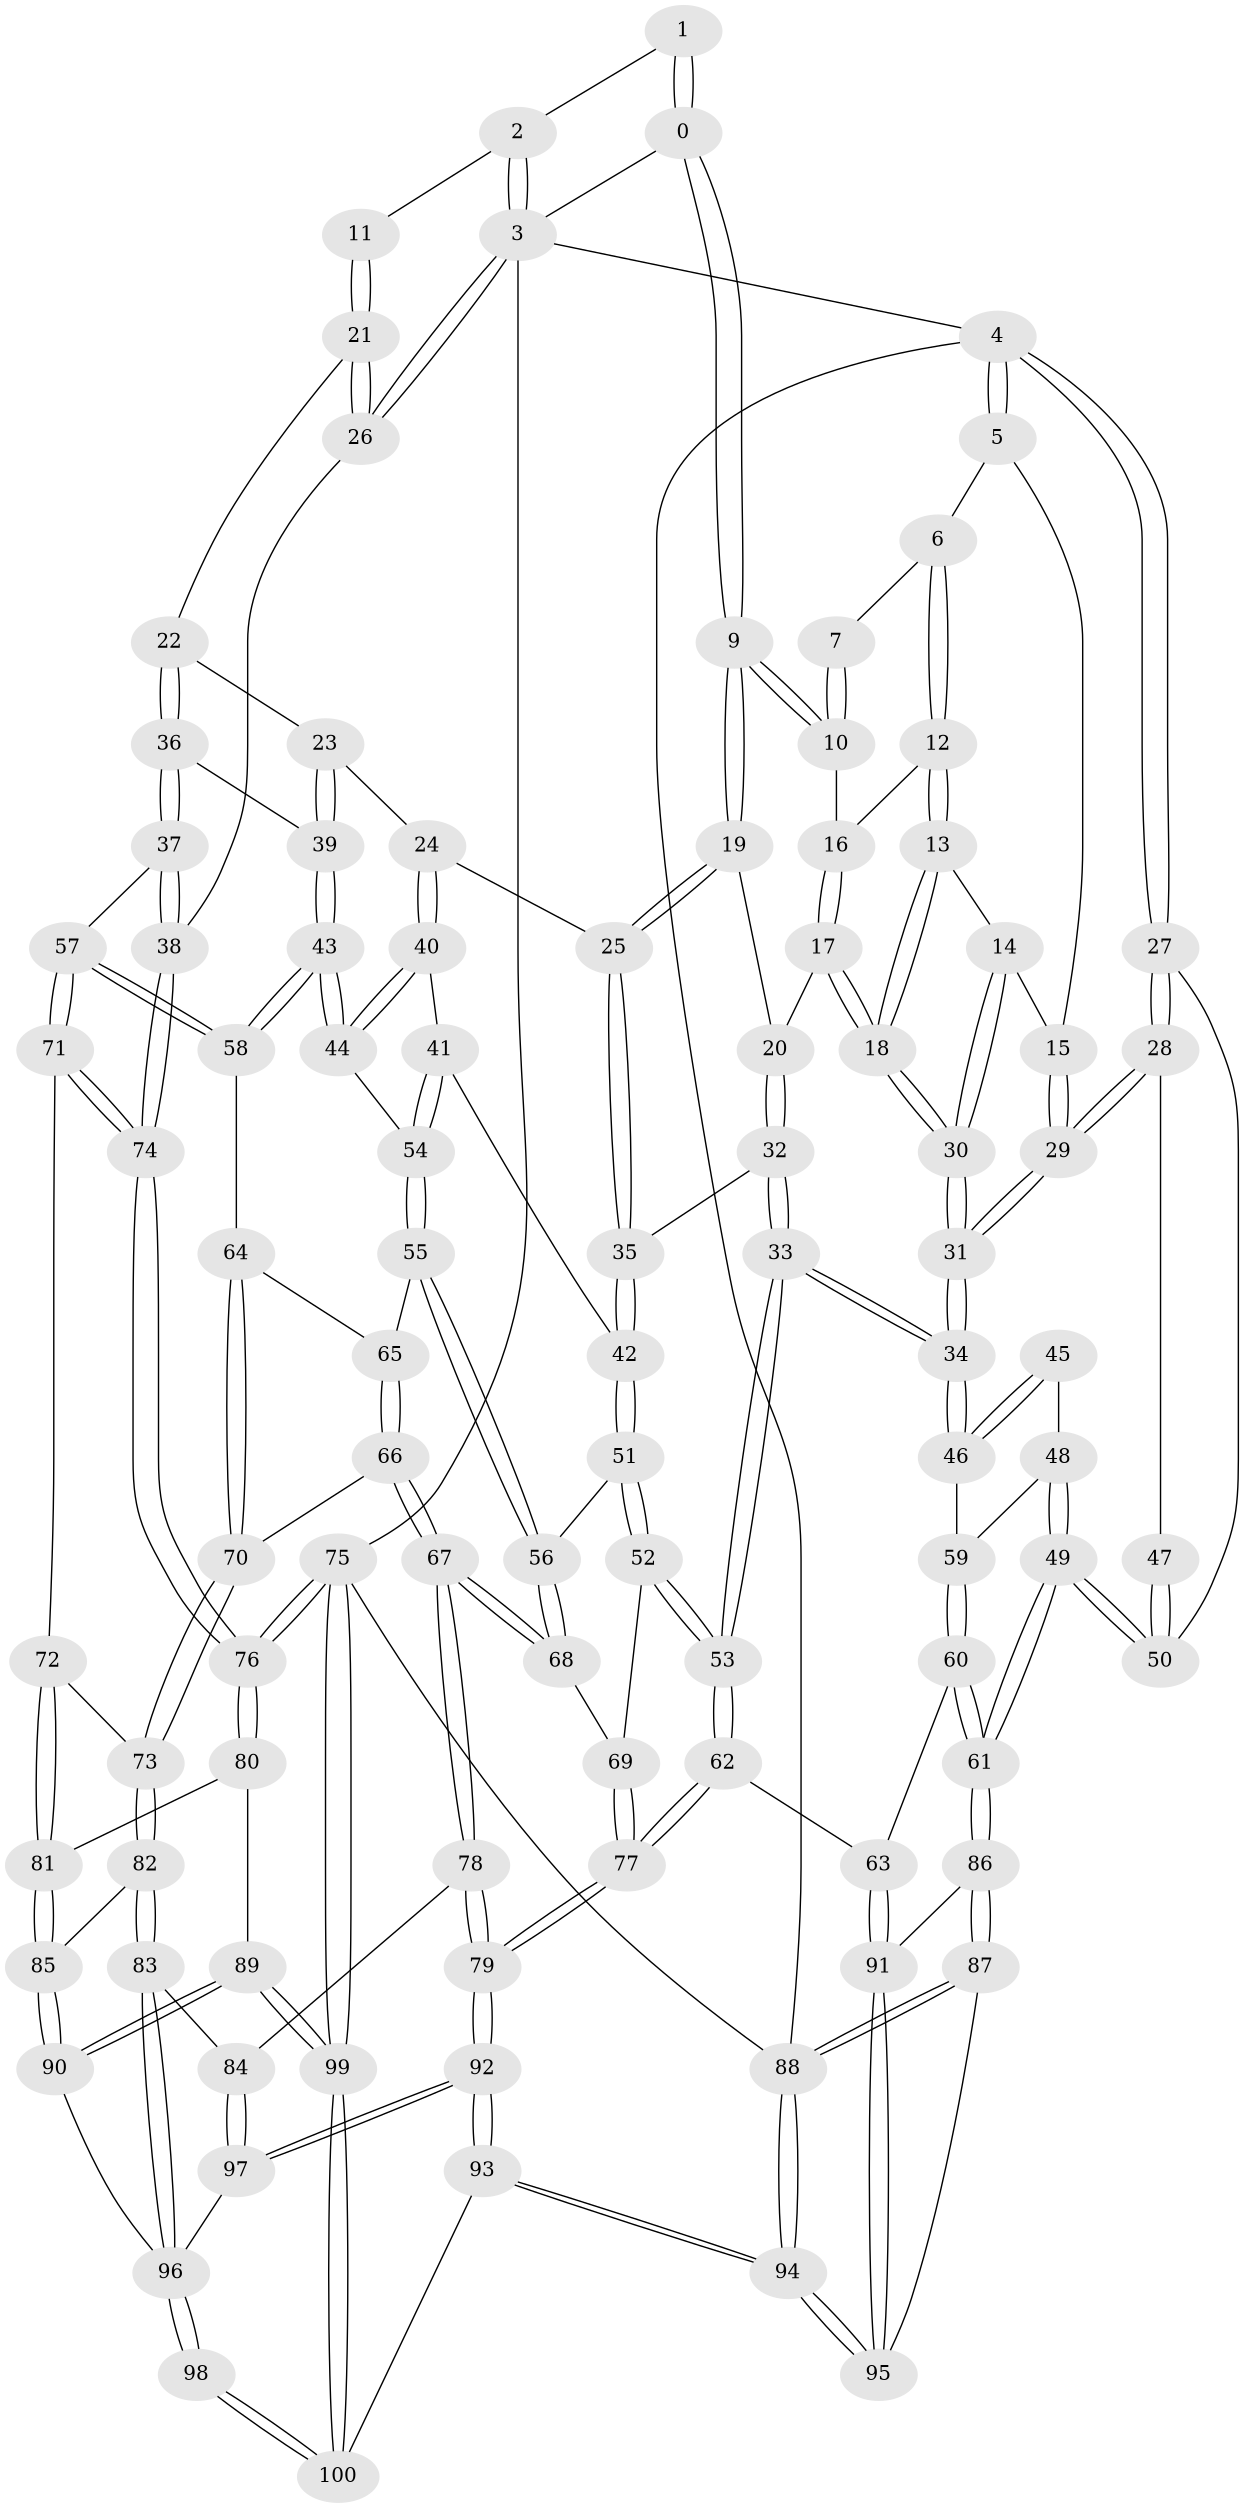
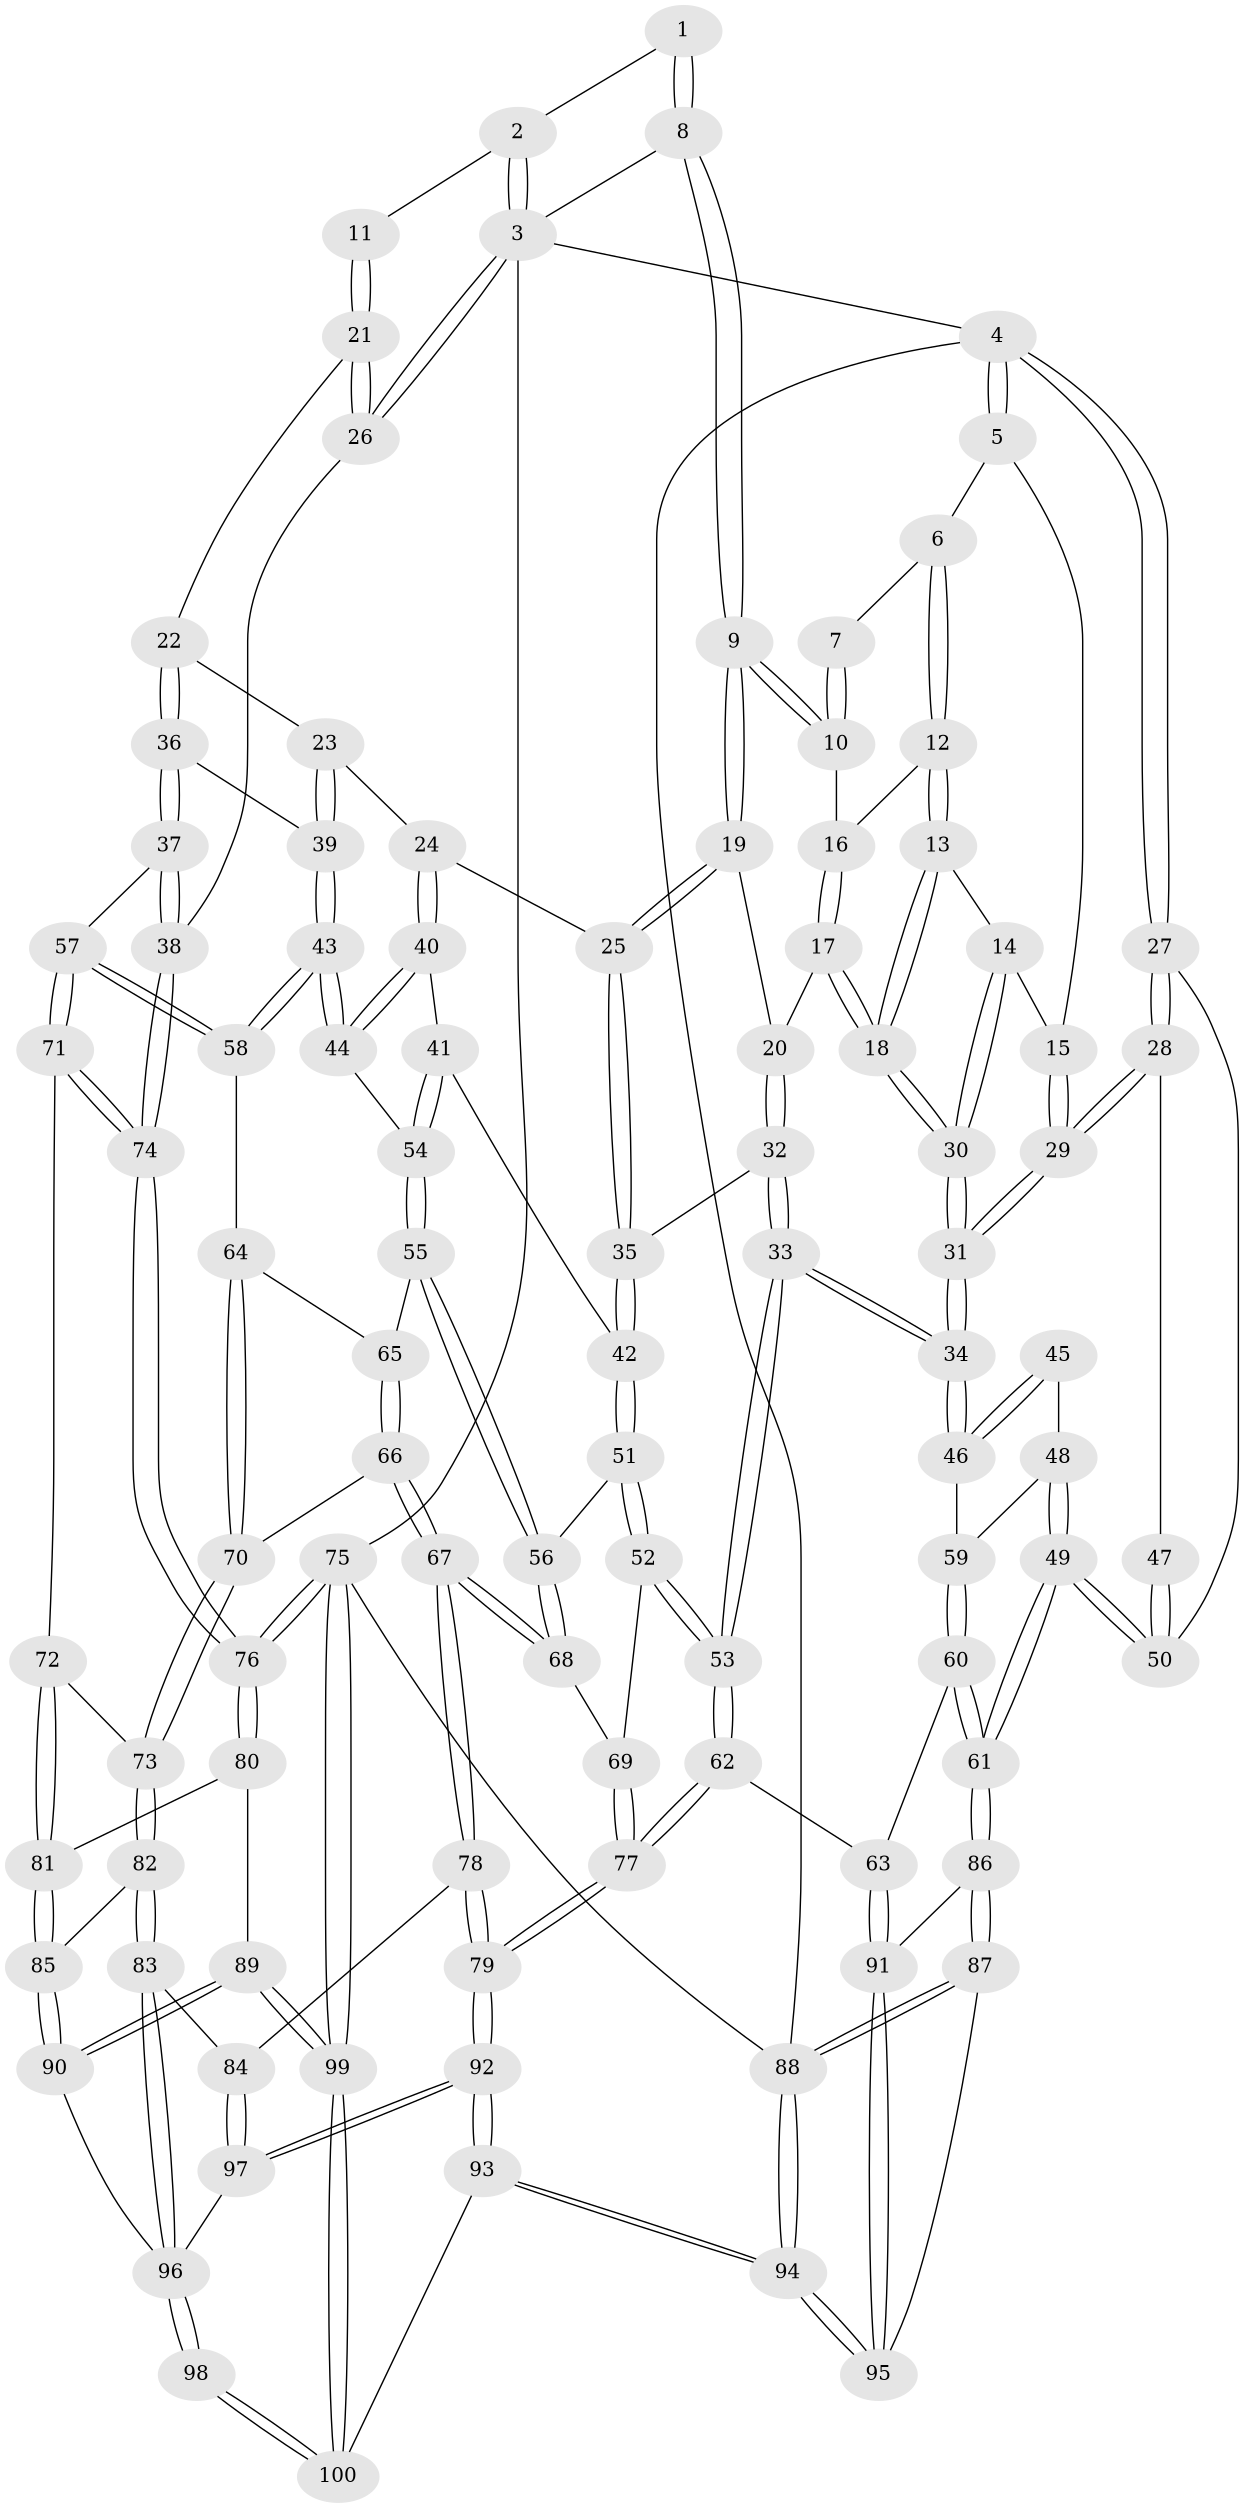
(684, 133) -> (684, 133)
